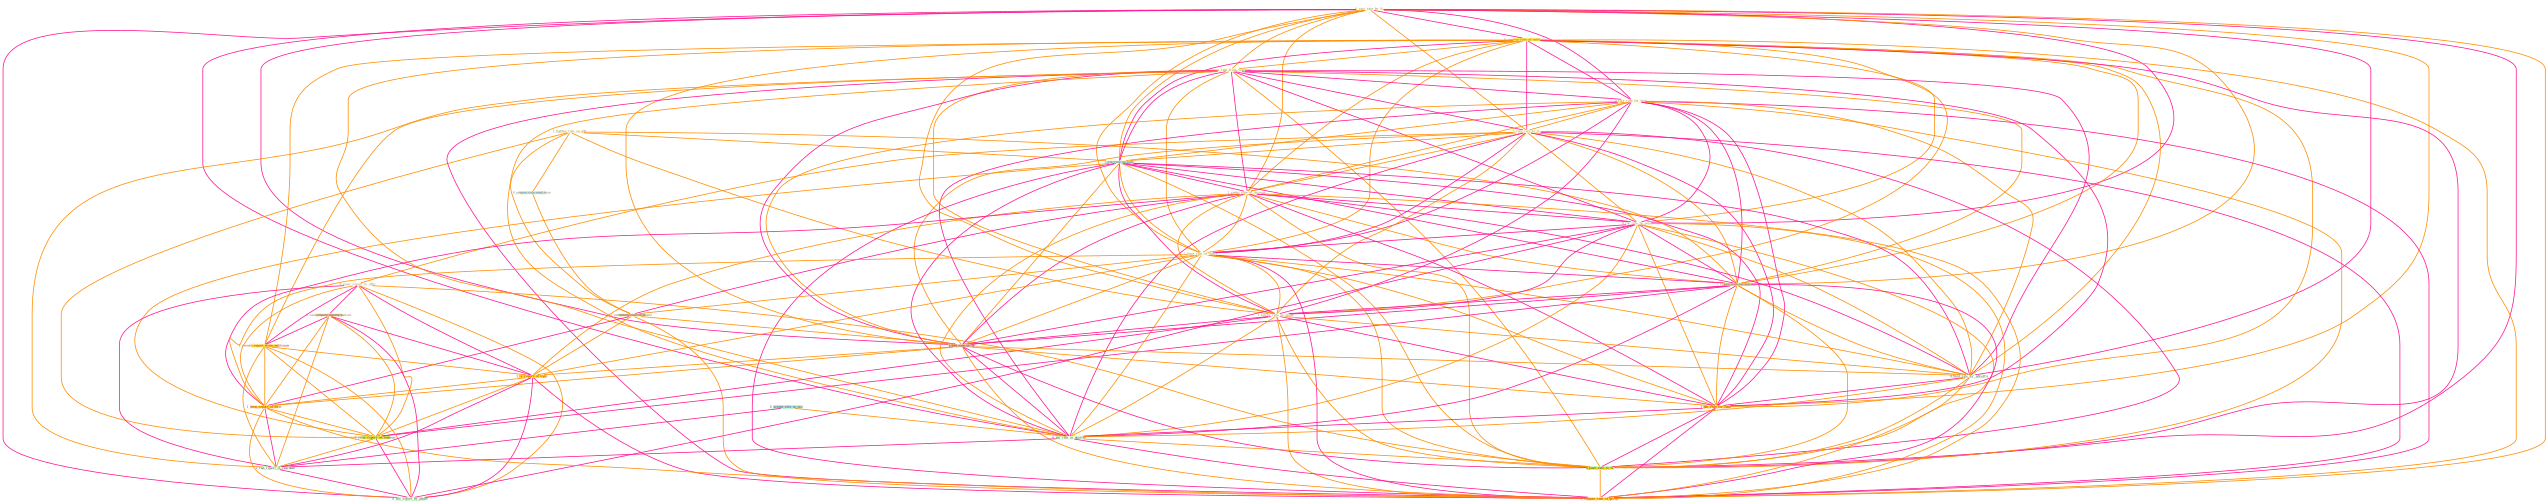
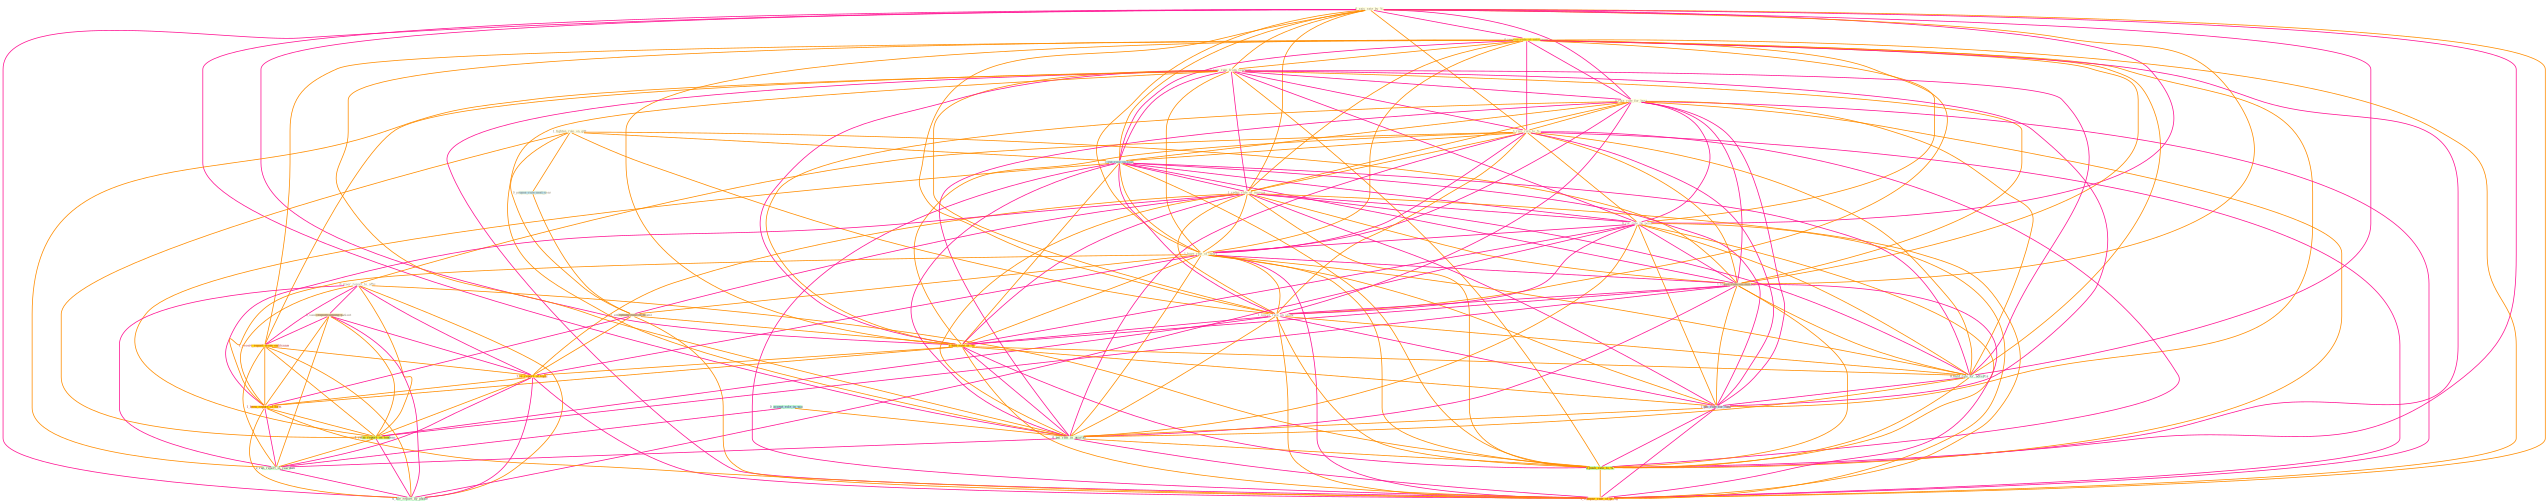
(2363, 48) -> none
(867, 315) -> (867, 315)
(962, 346) -> (962, 346)
(1717, 407) -> (1717, 407)
(1409, 422) -> (1409, 422)
(1817, 456) -> none
